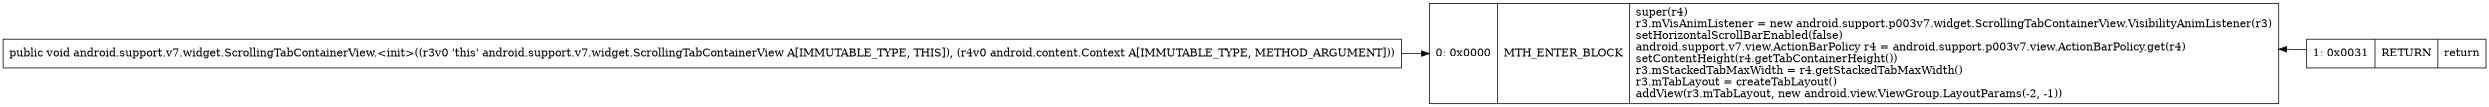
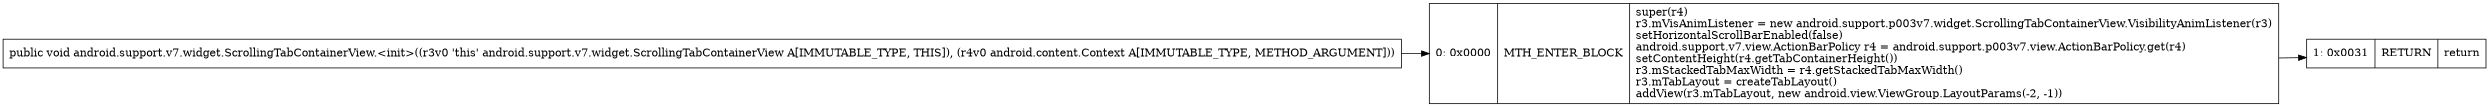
(2296, 49) -> (2289, 58)
